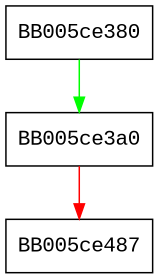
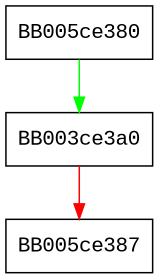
(79, 139) -> (79, 139)
(79, 246) -> (79, 246)
